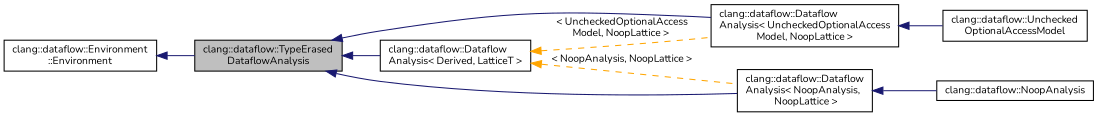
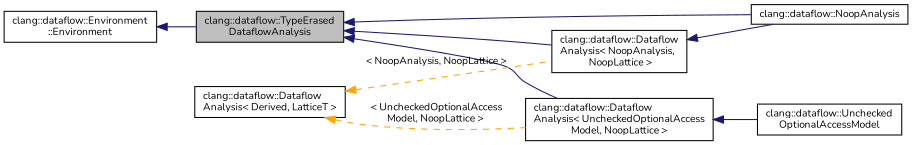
(367, 56) -> (553, 17)
